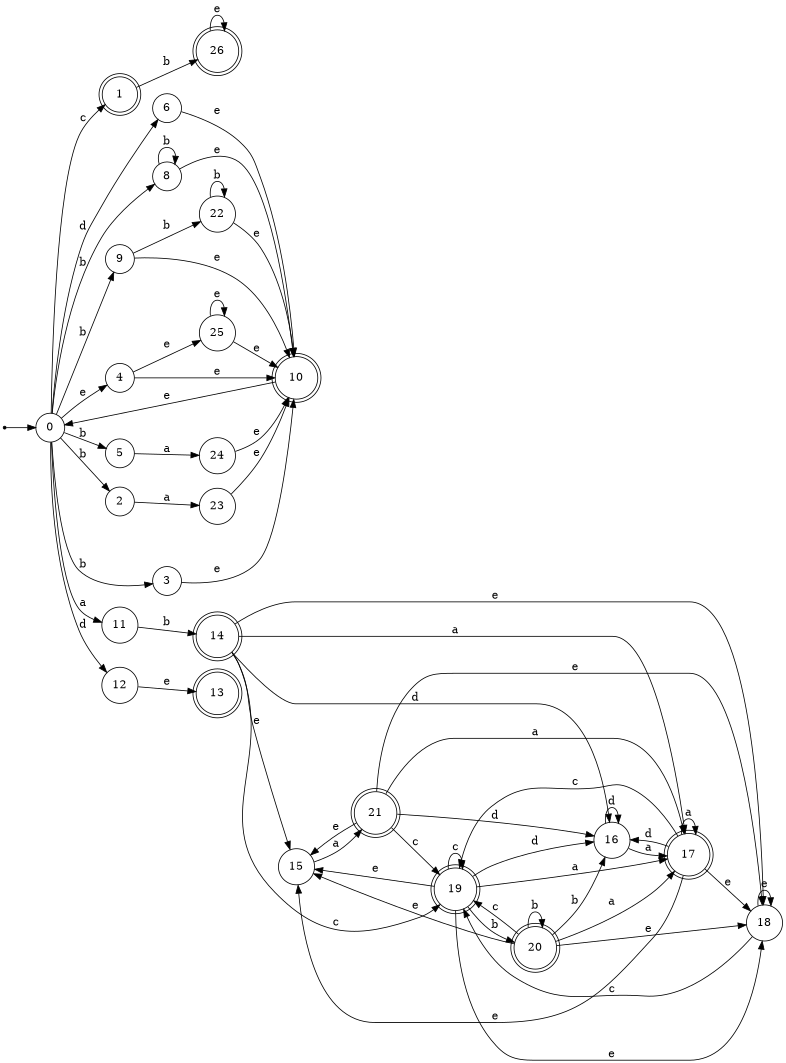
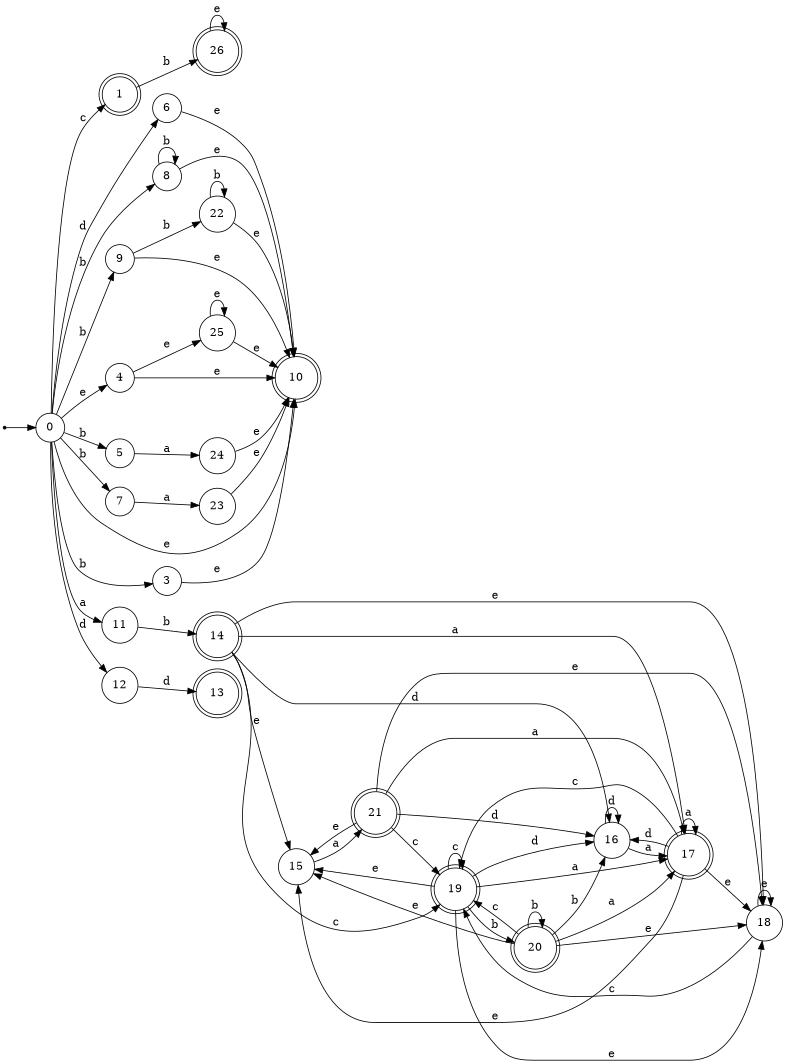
(174, 403) -> (191, 553)
(120, 501) -> (120, 501)
(167, 682) -> (167, 682)
